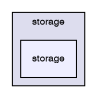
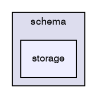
(49, 22) -> (49, 22)
